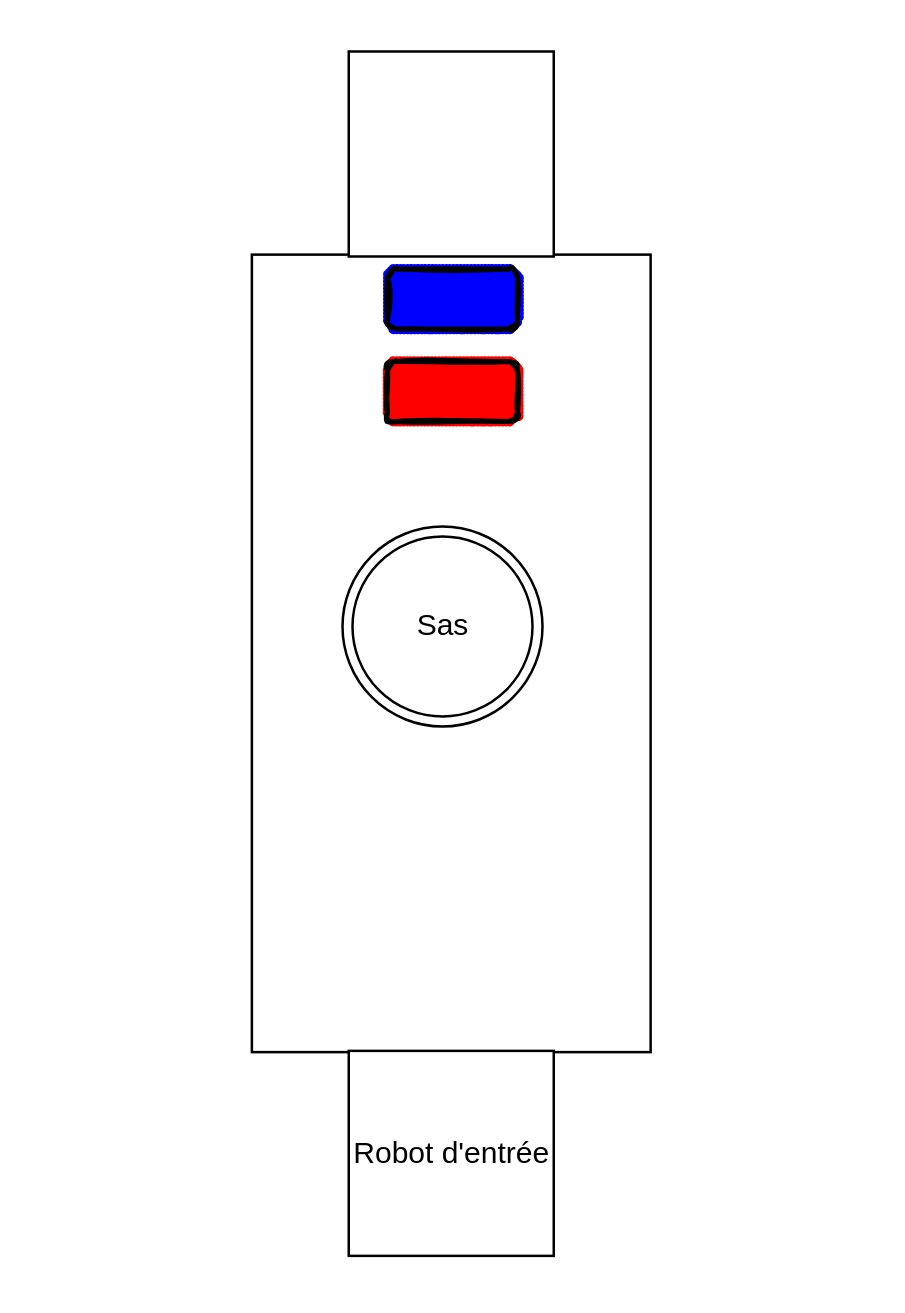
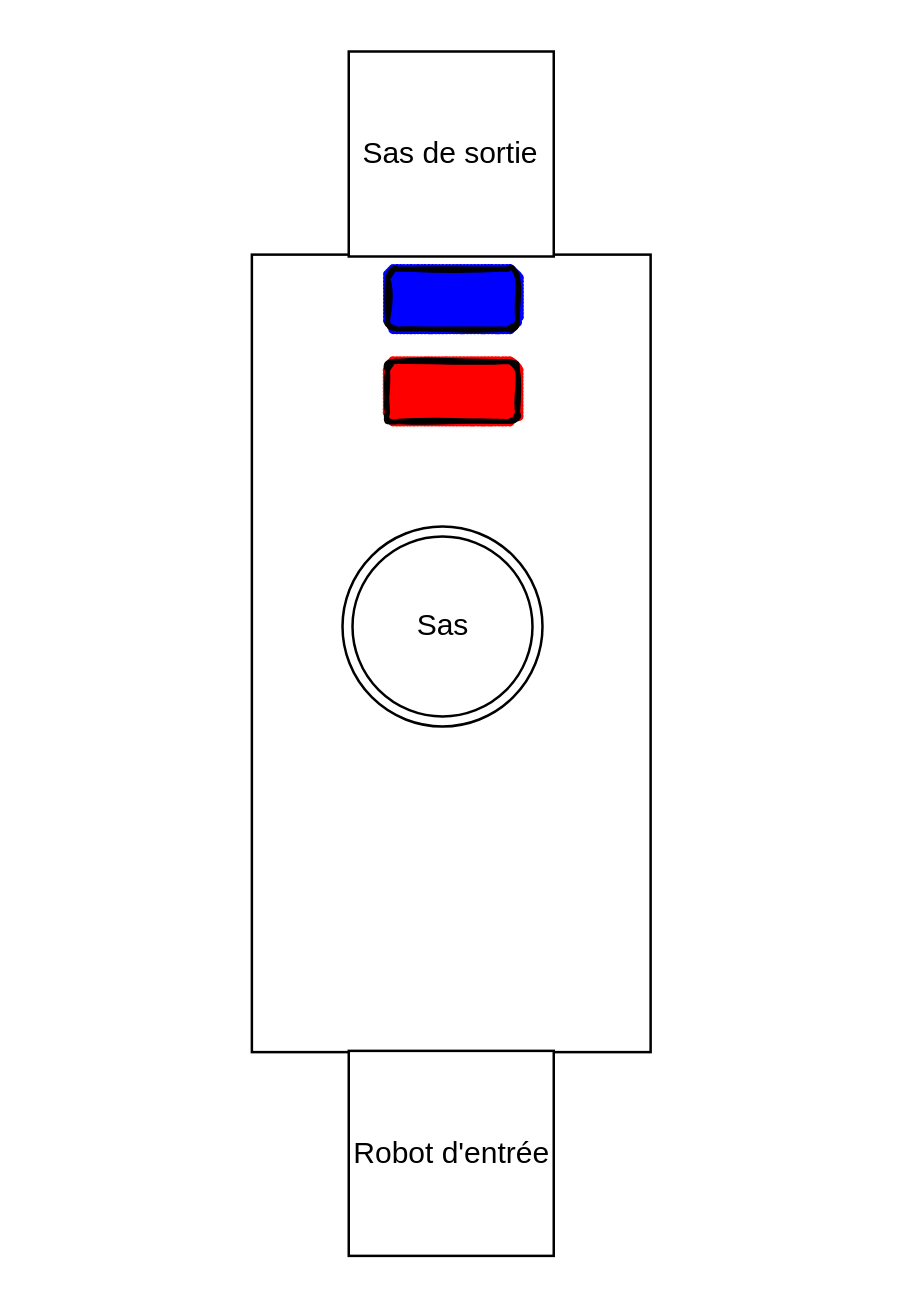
none -> (451, 154)
